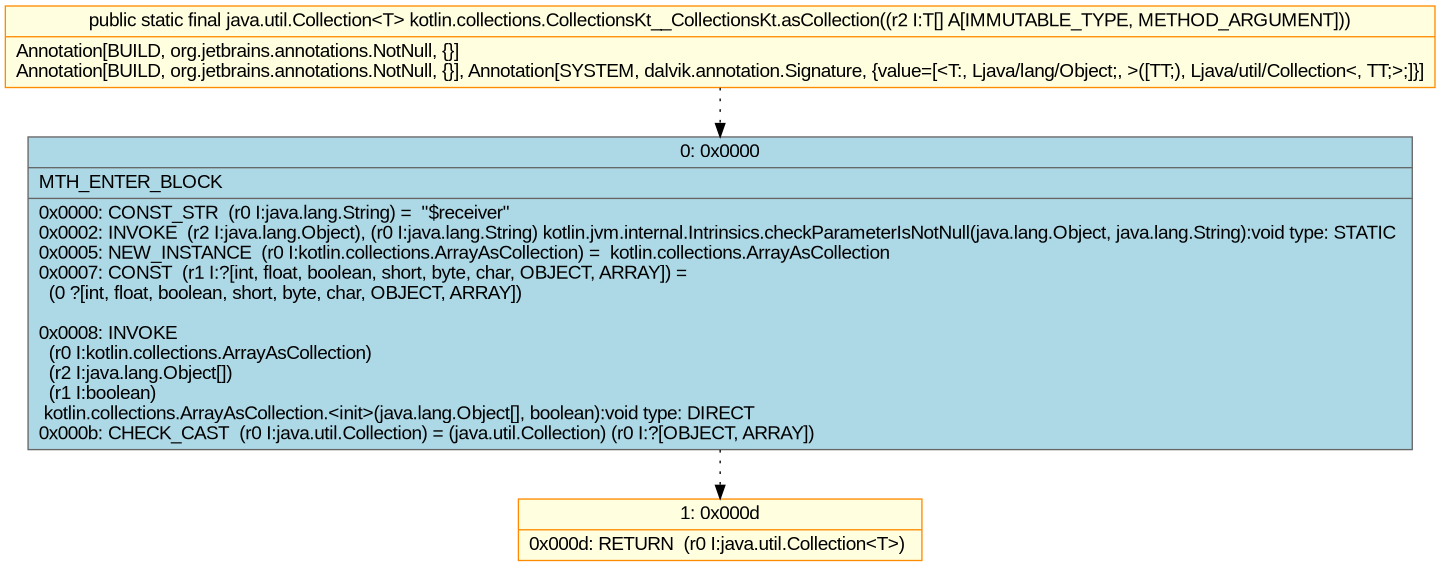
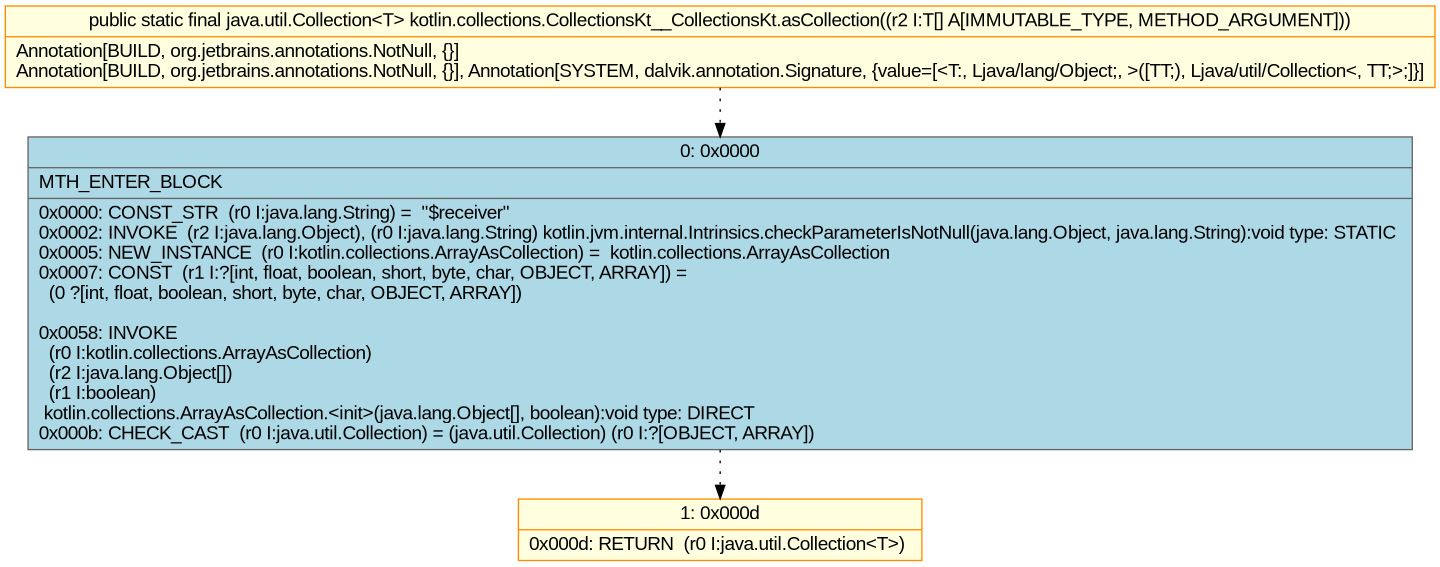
(114, 333) -> (114, 333)
